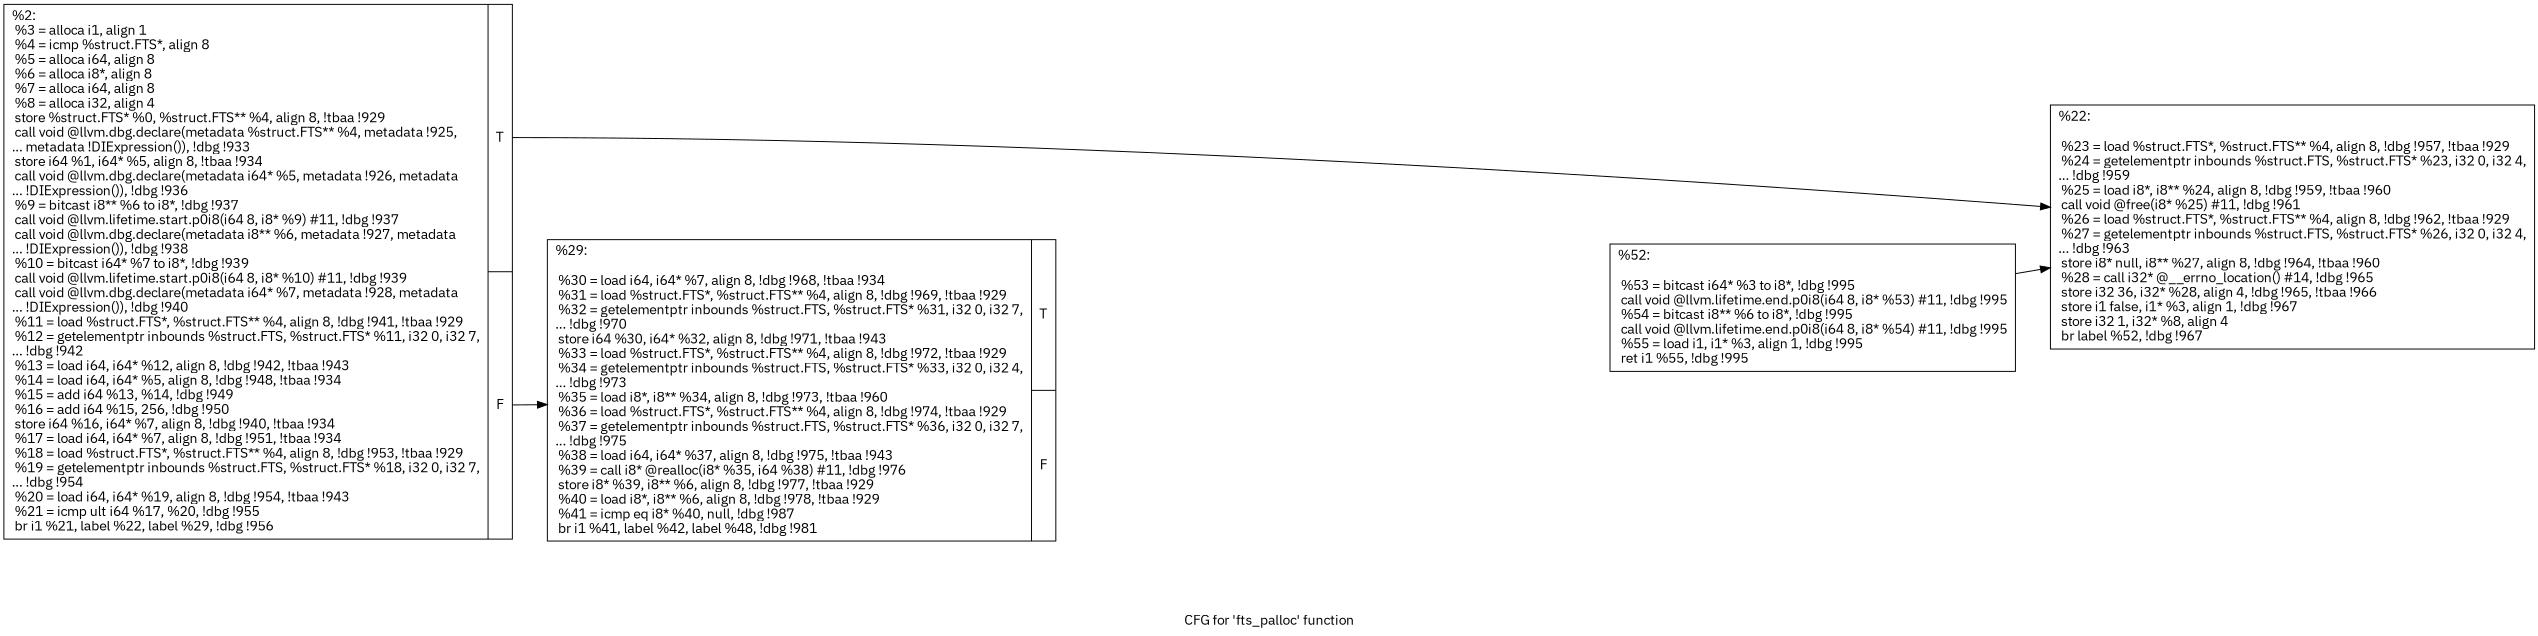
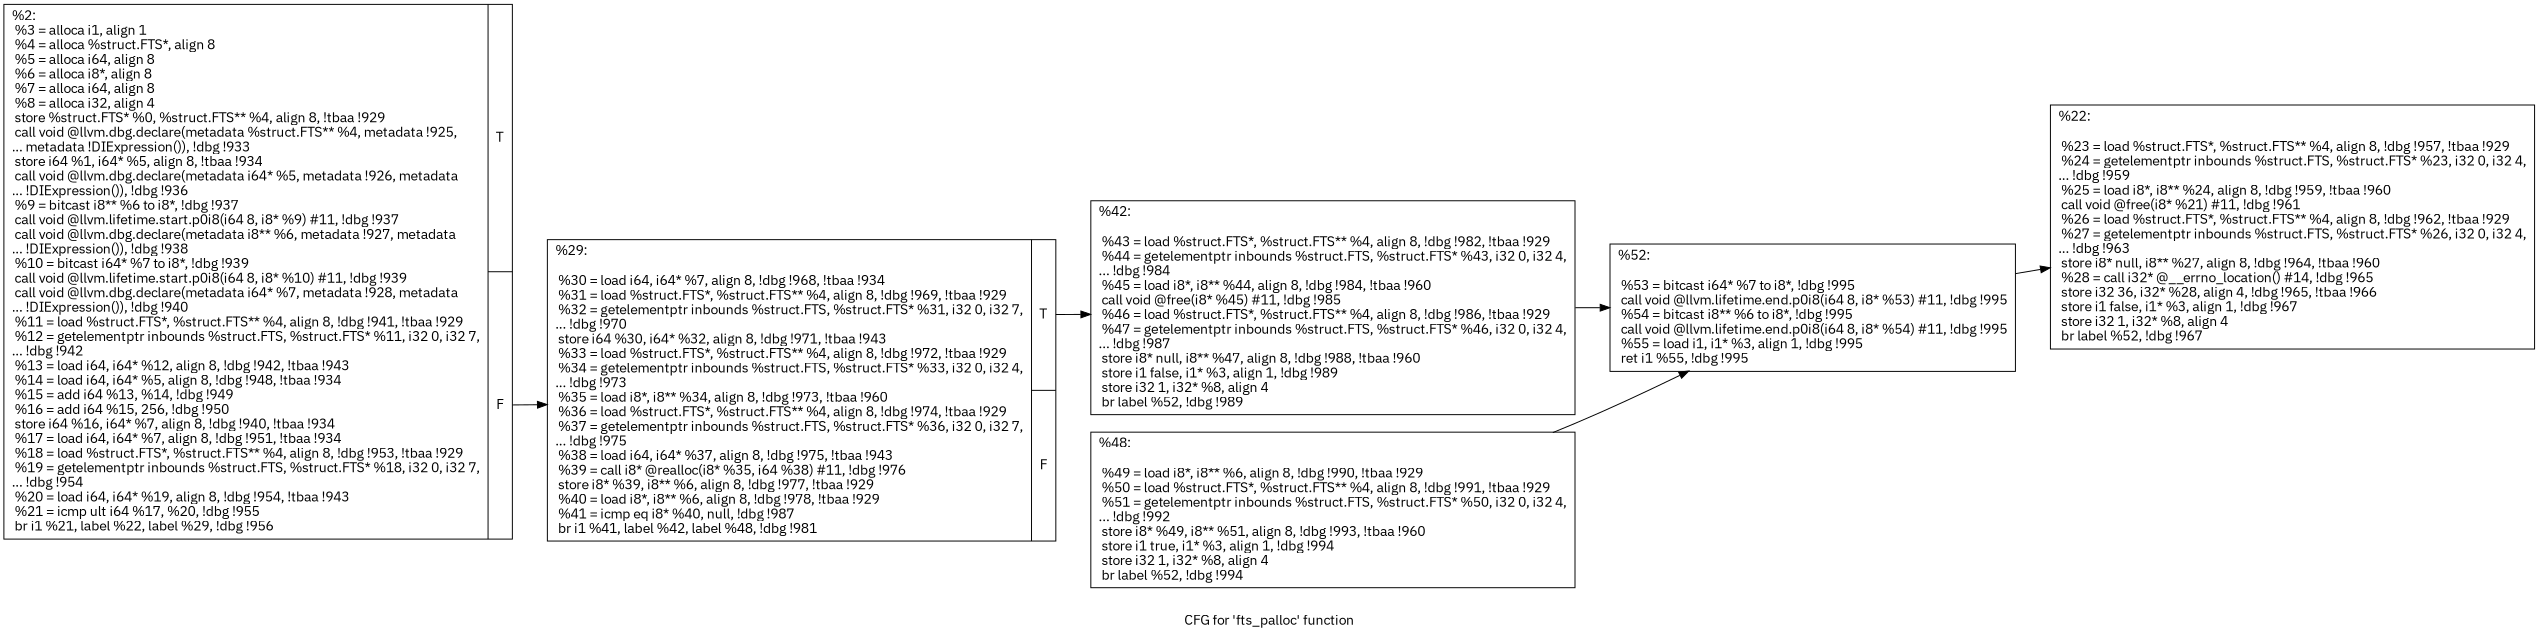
(111, 45) -> (114, 45)
(1277, 159) -> none
(2180, 205) -> (2180, 205)
(1736, 286) -> (1736, 286)
none -> (1333, 308)
none -> (1333, 510)
